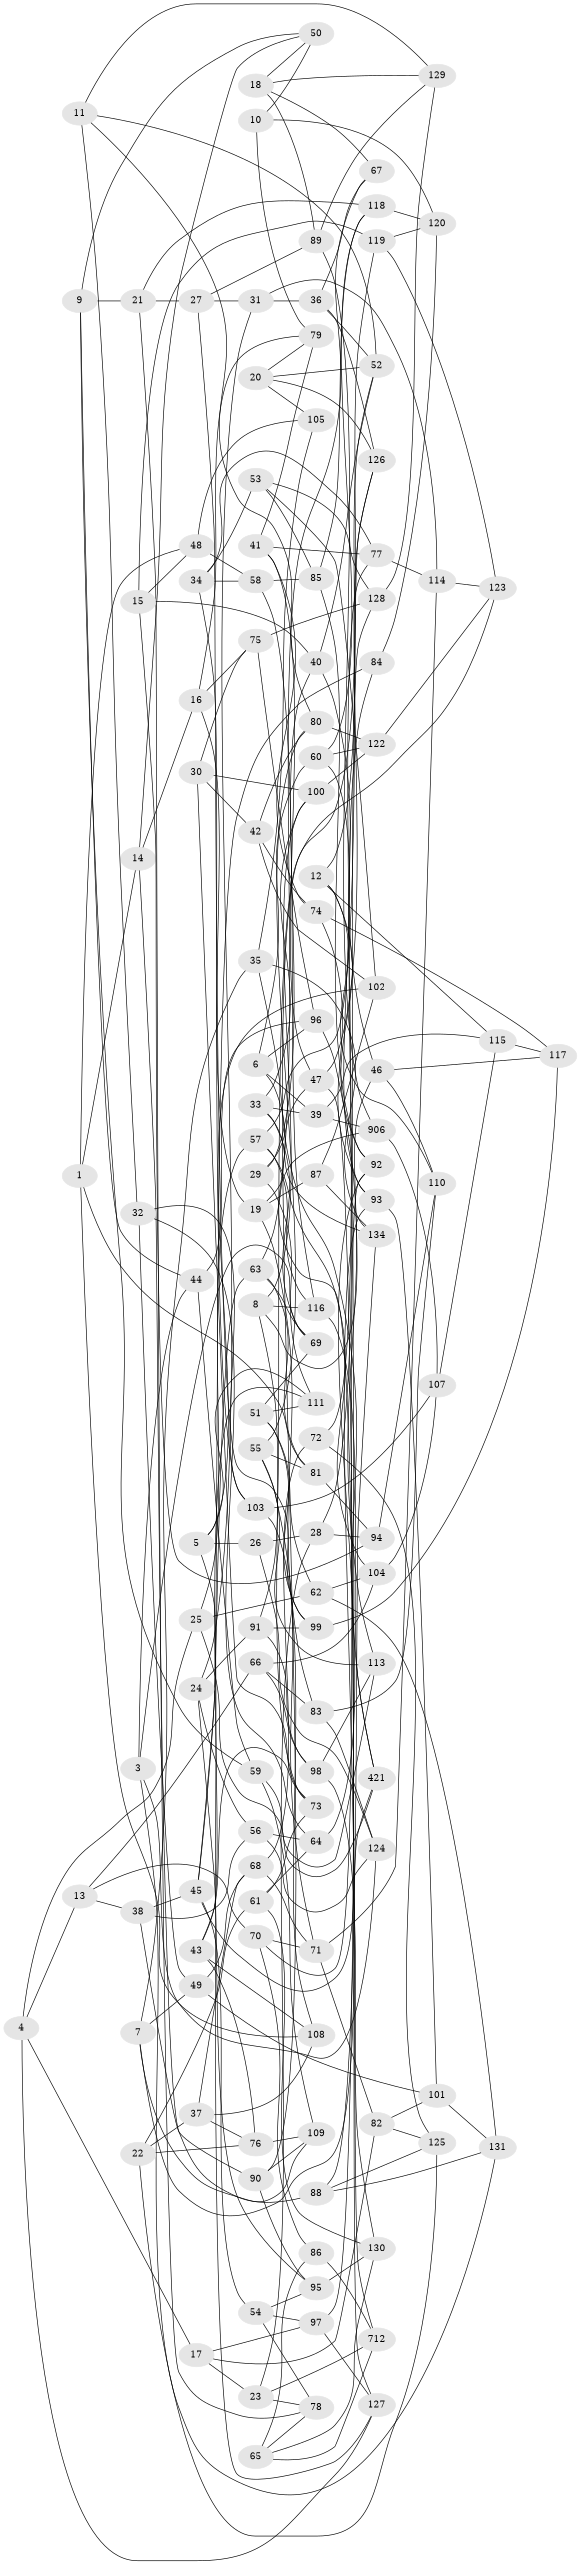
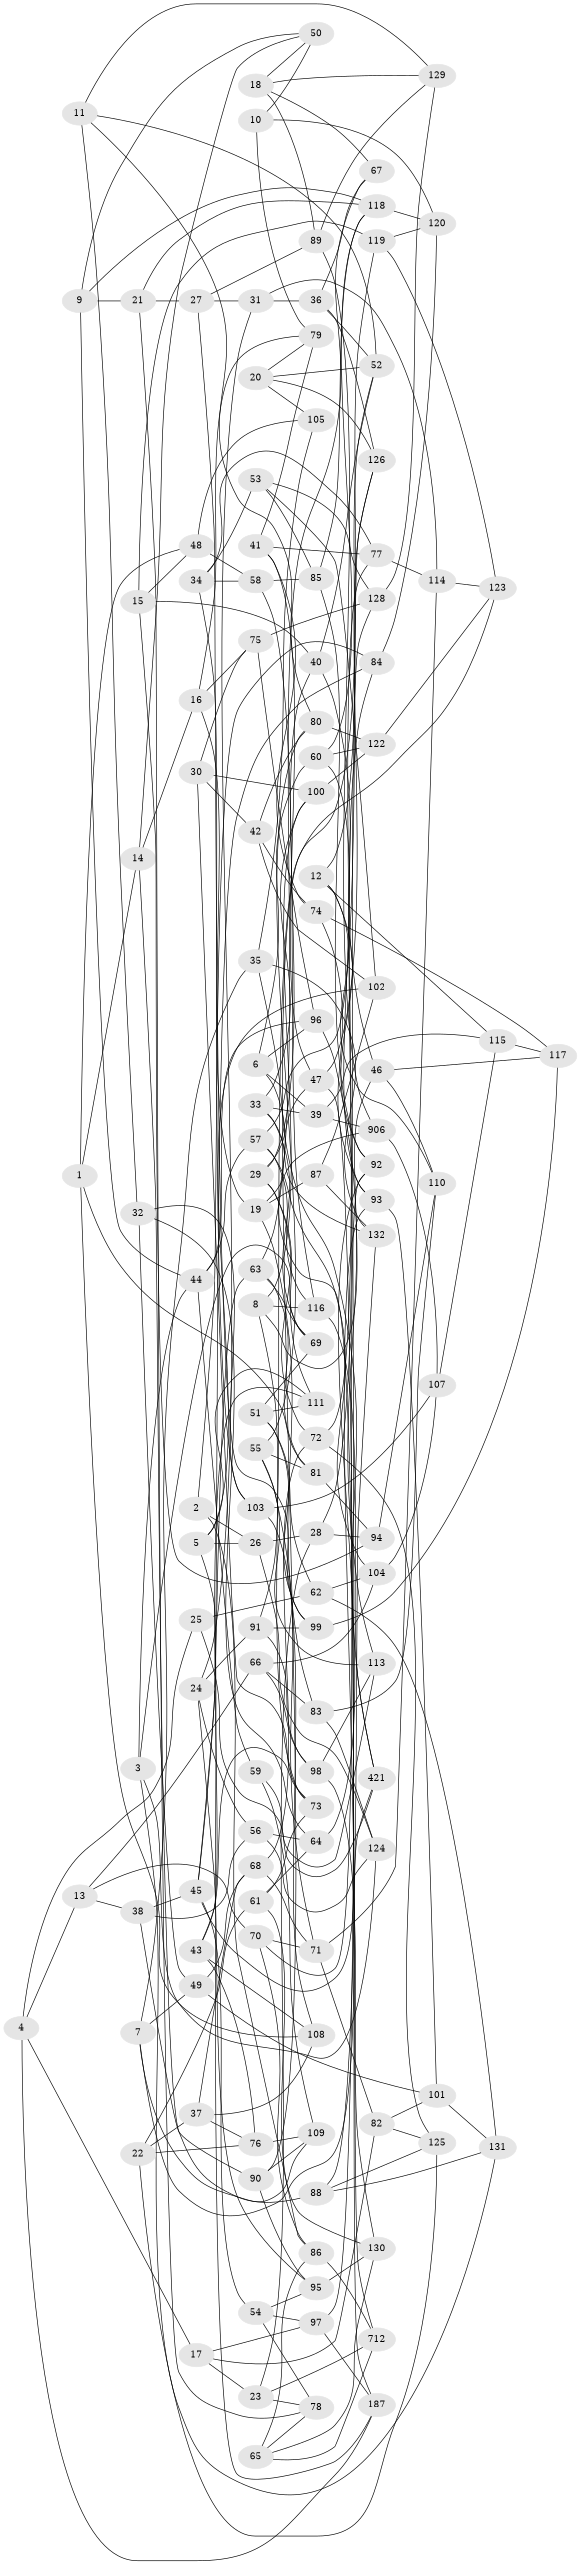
(377, 1236) -> (377, 1236)
(119, 1244) -> (212, 203)
none -> (286, 1307)
(218, 1378) -> (225, 1196)
none -> (197, 1509)
(377, 2405) -> (377, 2405)
